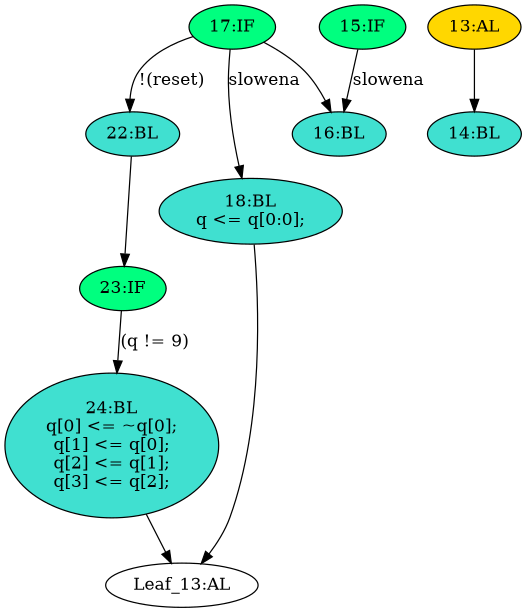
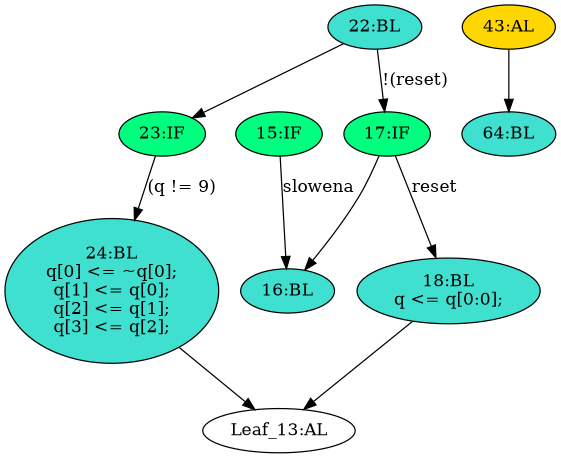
(474, 27) -> (509, 27)
(151, 58) -> (380, 74)
(264, 81) -> (434, 187)
(474, 134) -> (509, 134)
